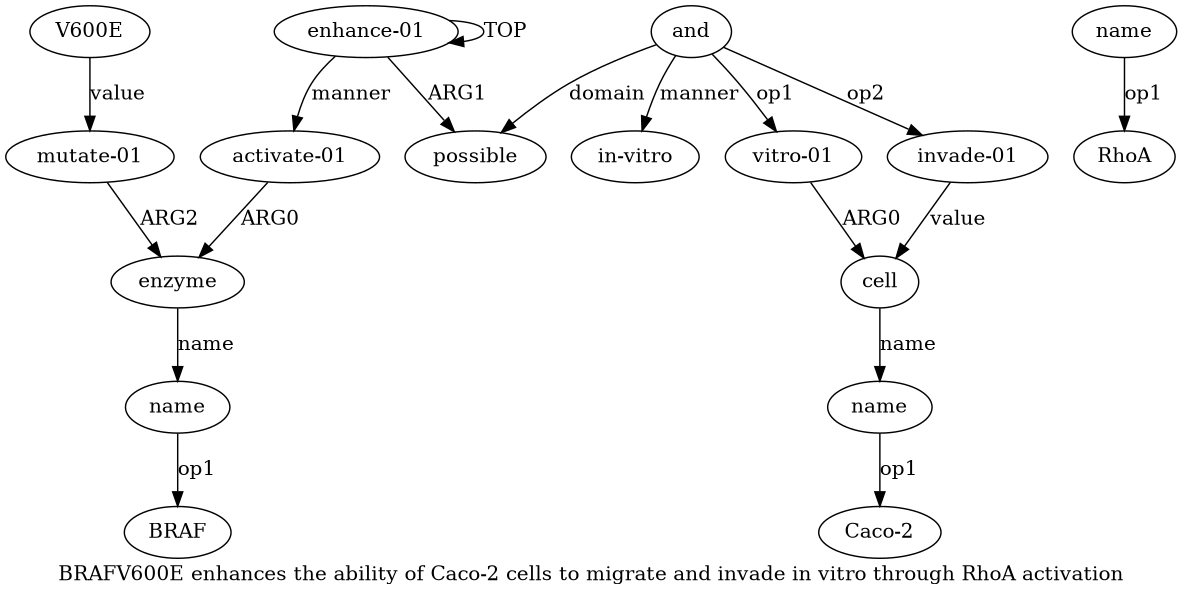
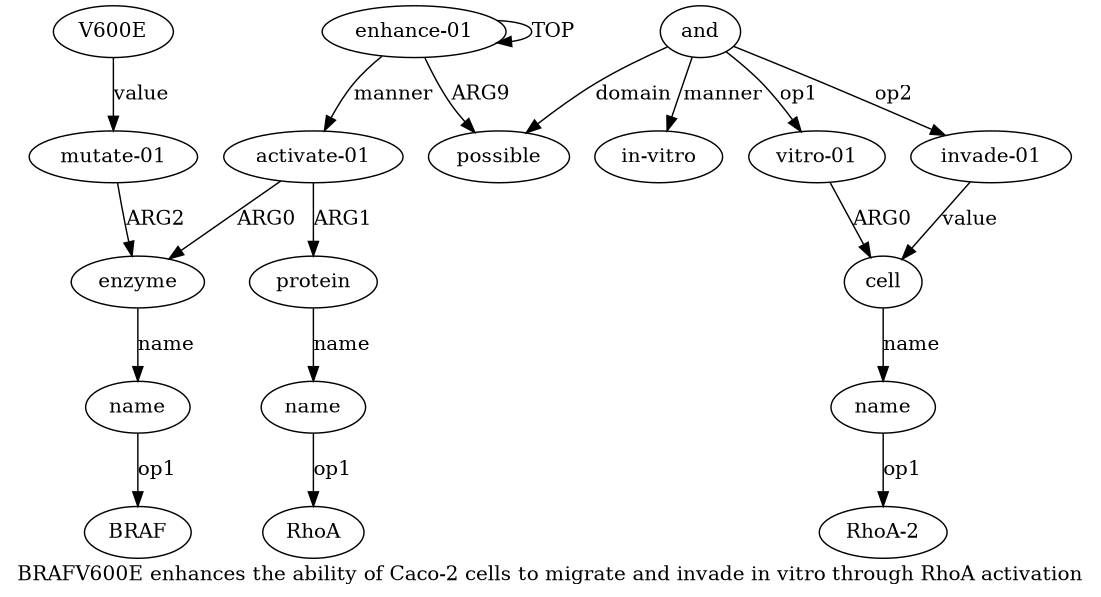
(458, 94) -> (481, 94)
none -> (313, 282)
(880, 532) -> (883, 532)
